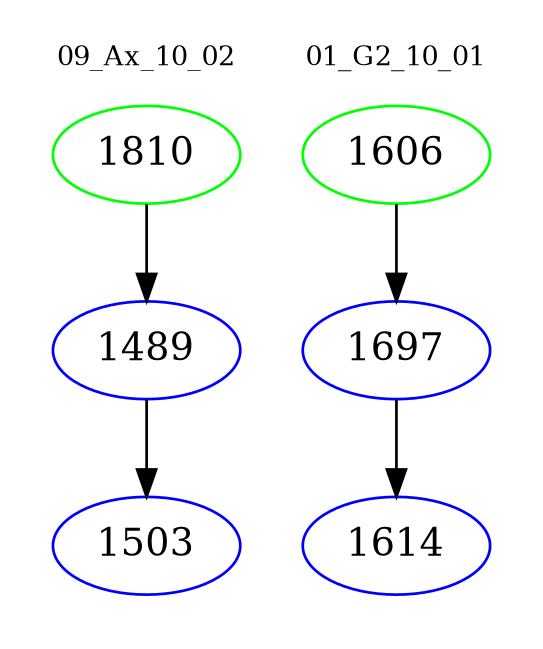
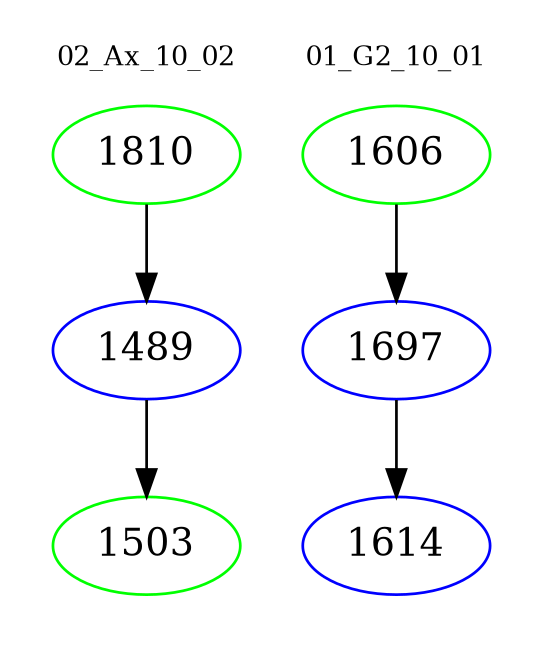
(147, 58) -> (147, 58)
(147, 546) -> (147, 546)
